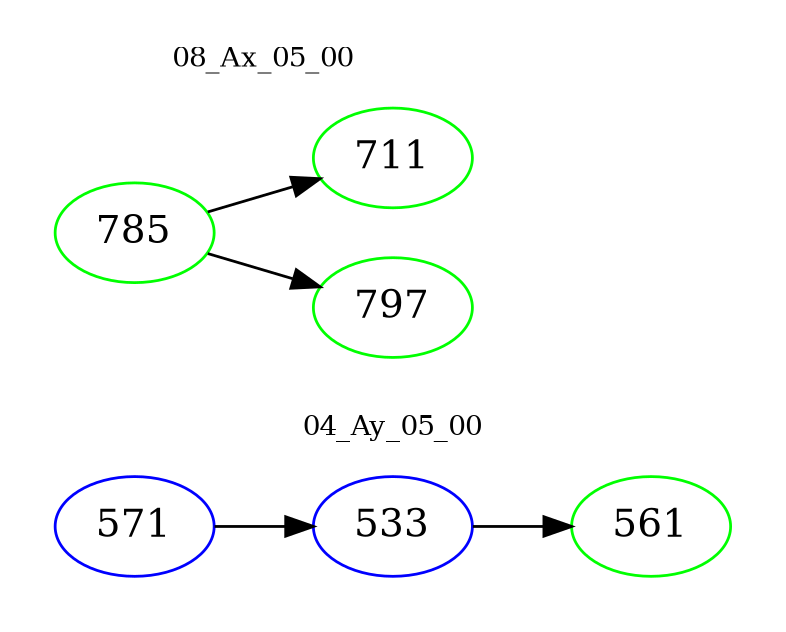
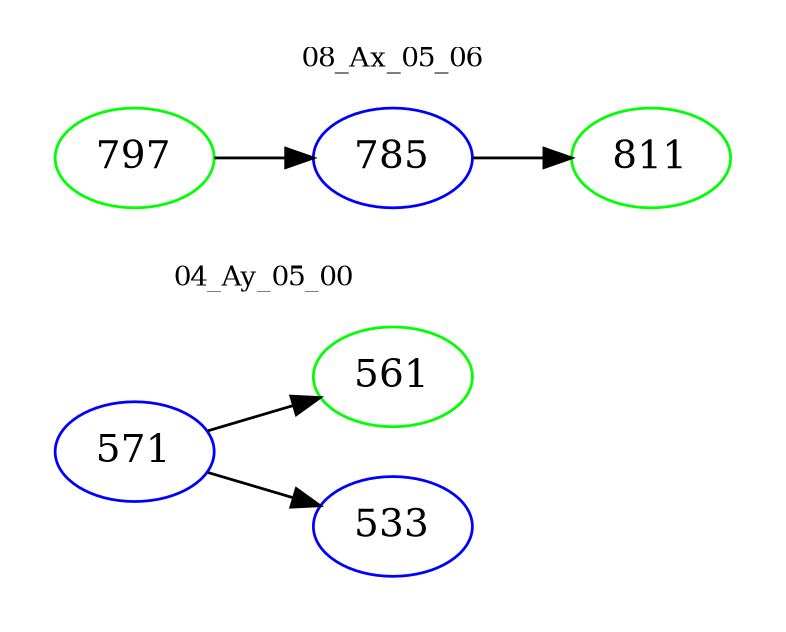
(264, 60) -> (393, 60)
(393, 158) -> (651, 158)
(135, 233) -> (393, 158)
(250, 266) -> (250, 158)
(508, 526) -> (250, 418)
